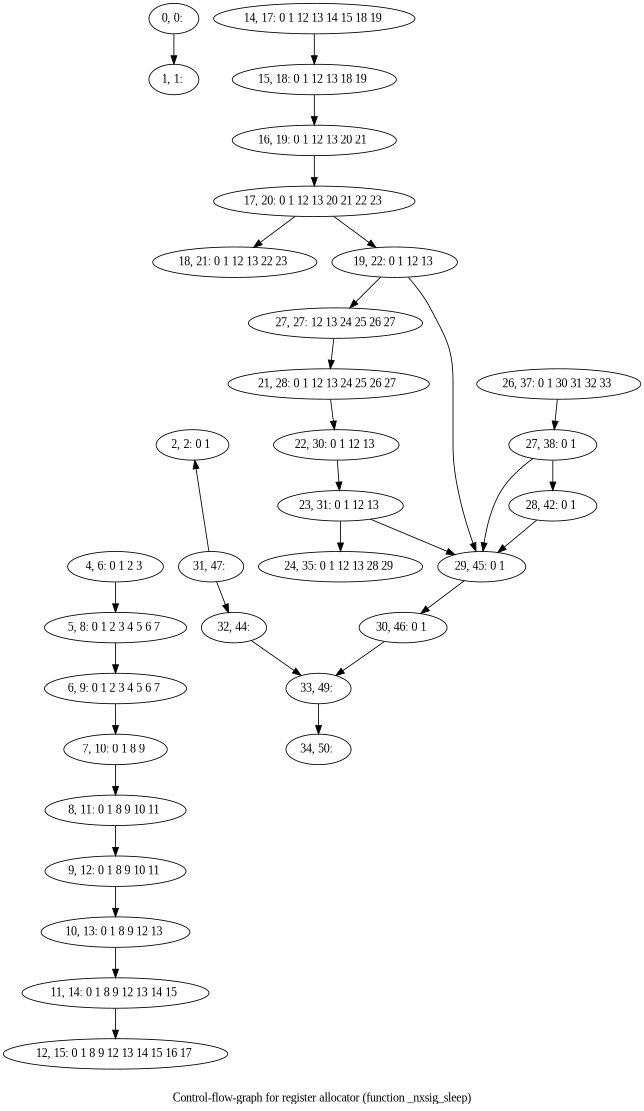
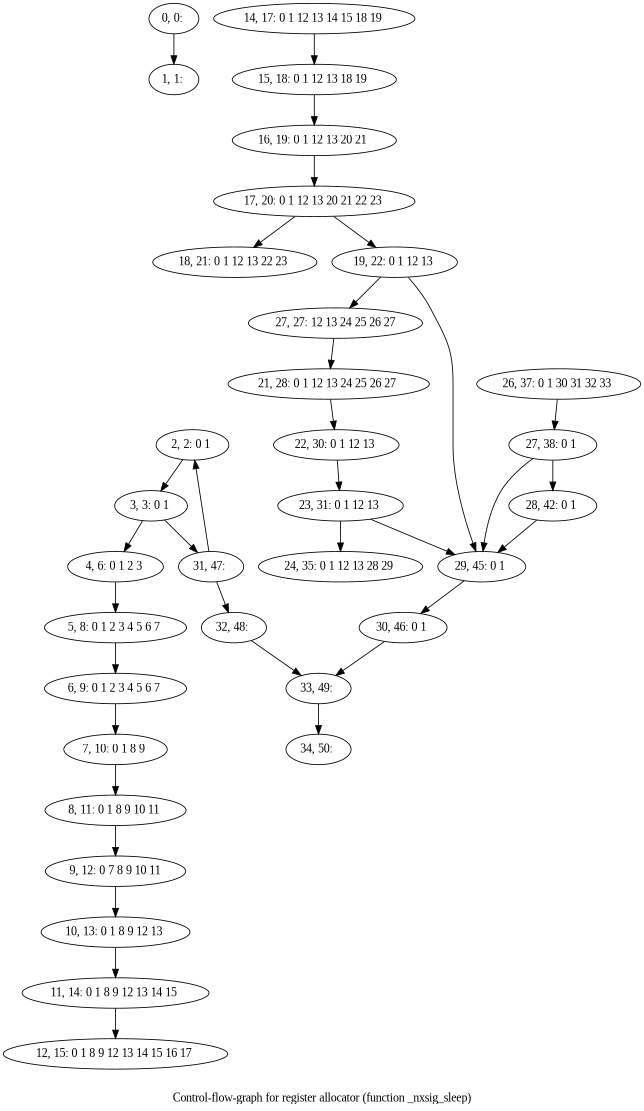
none -> (151, 506)
(234, 628) -> (234, 628)
(116, 871) -> (116, 871)
